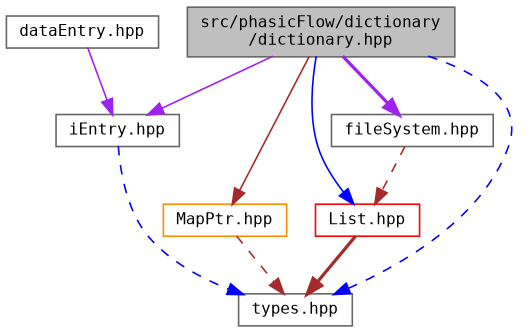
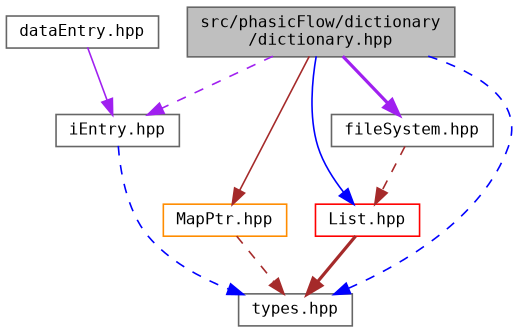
(217, 82) -> (217, 82)
